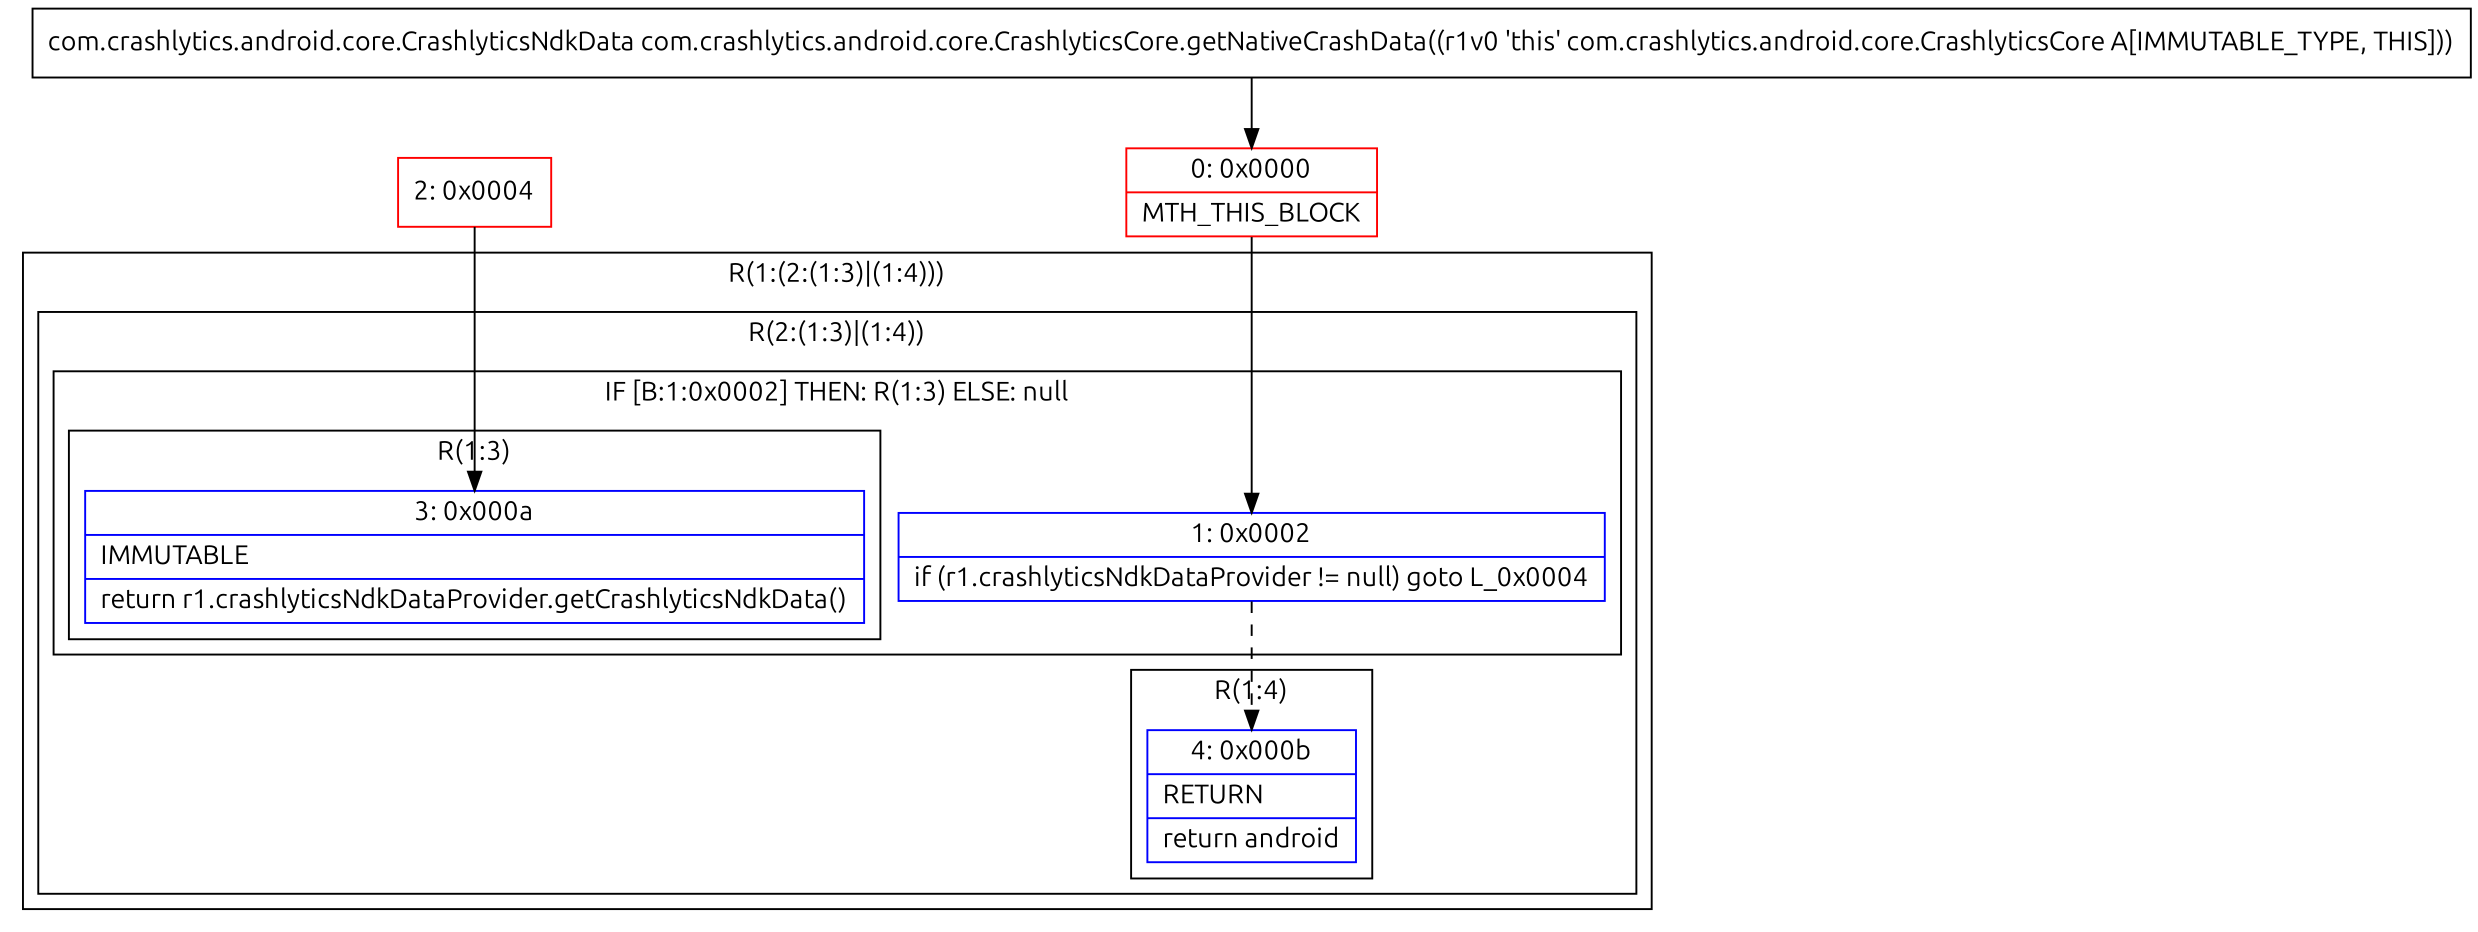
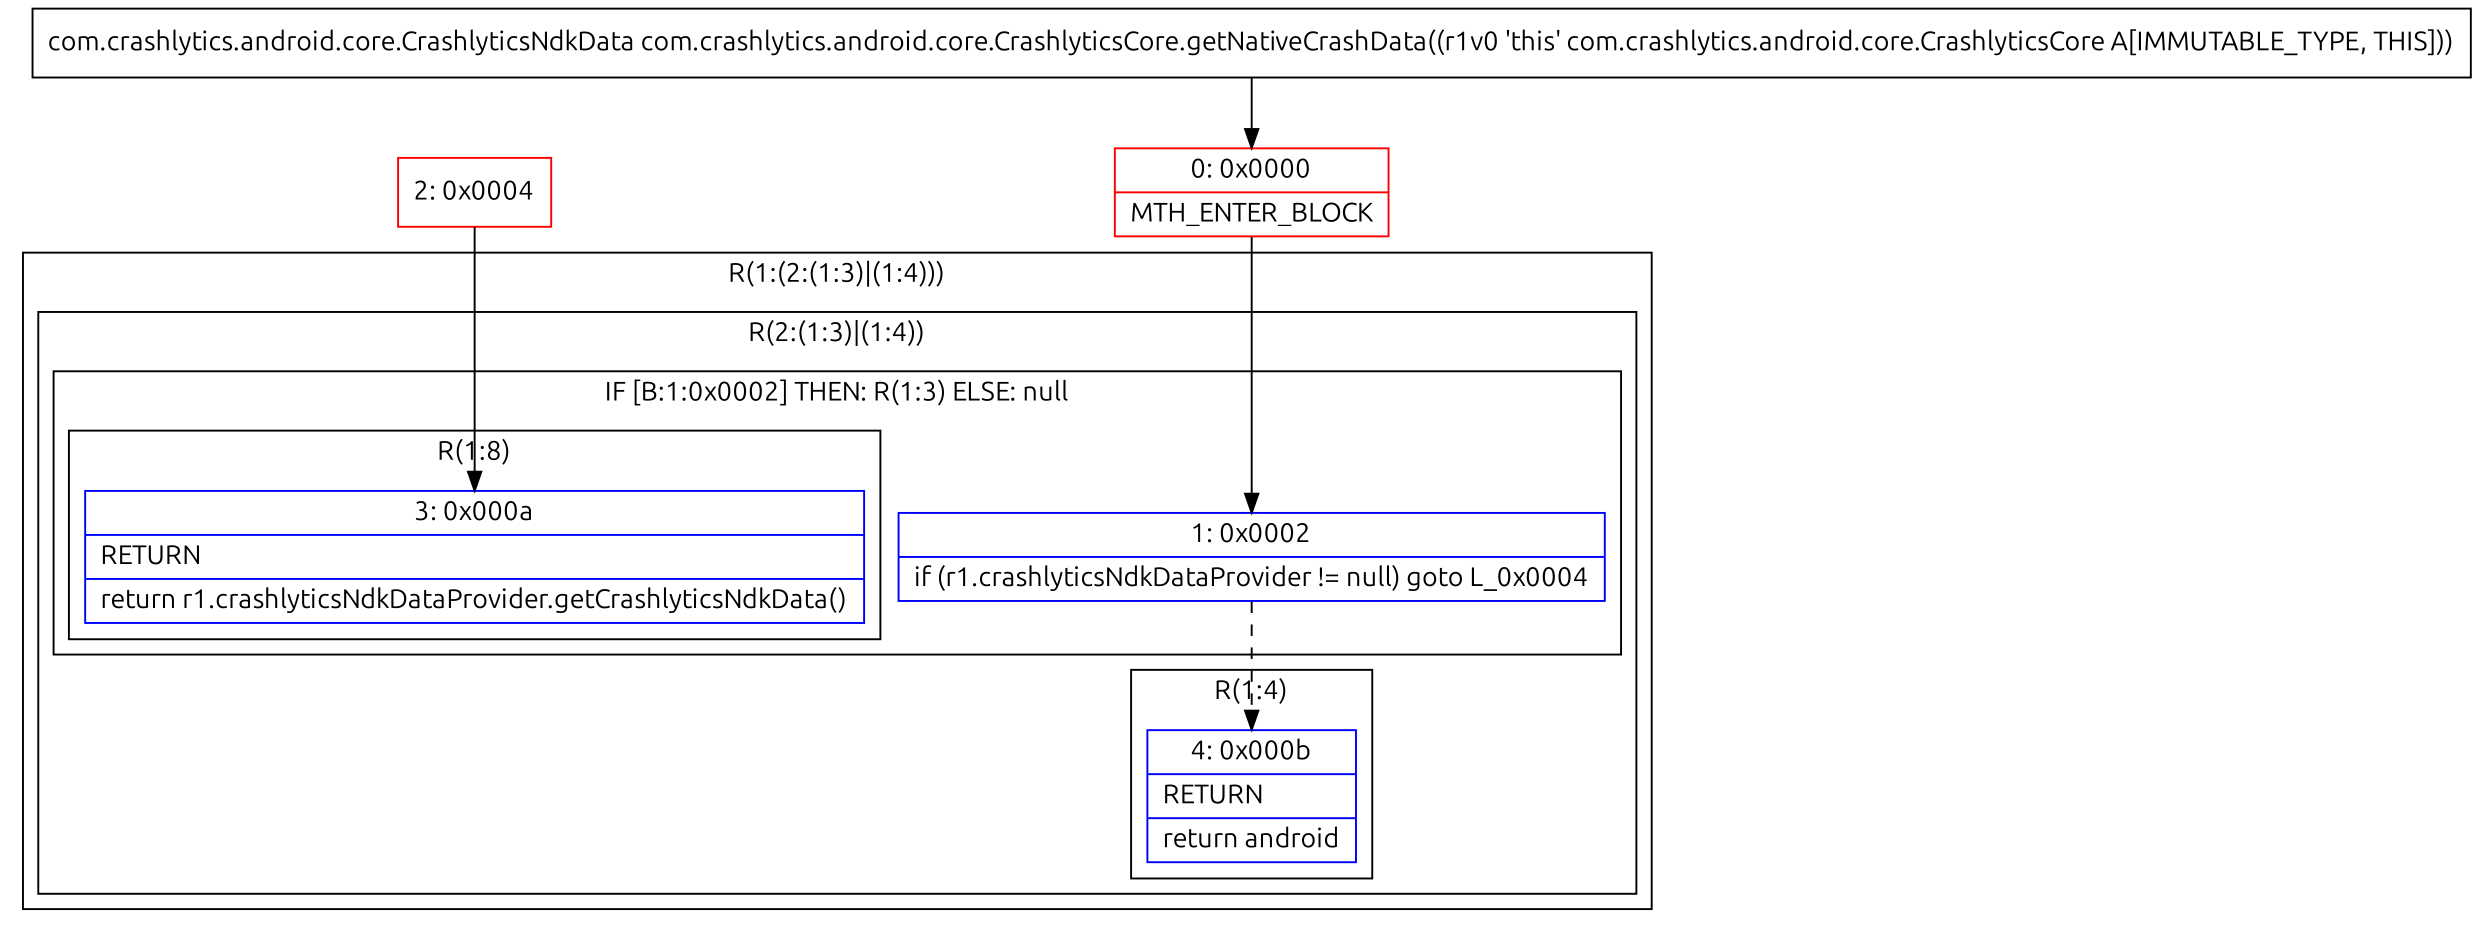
(1252, 213) -> (1252, 213)
(475, 453) -> (475, 453)
(175, 556) -> (151, 556)
